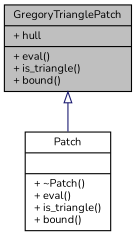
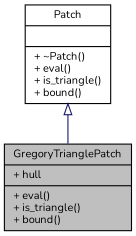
(68, 117) -> (68, 129)
